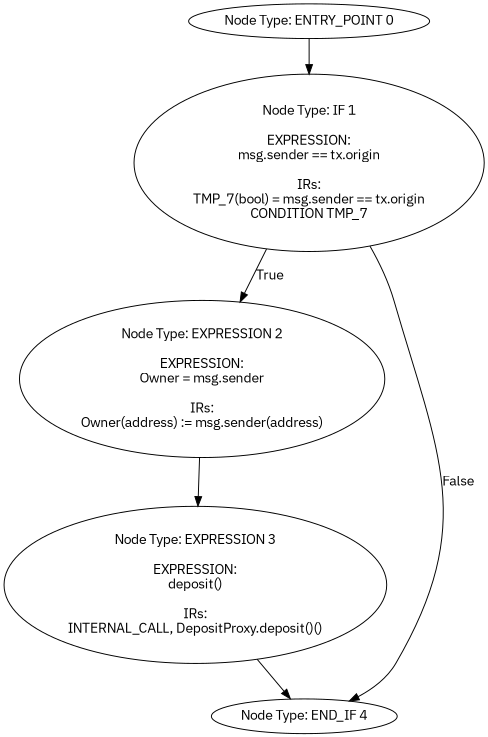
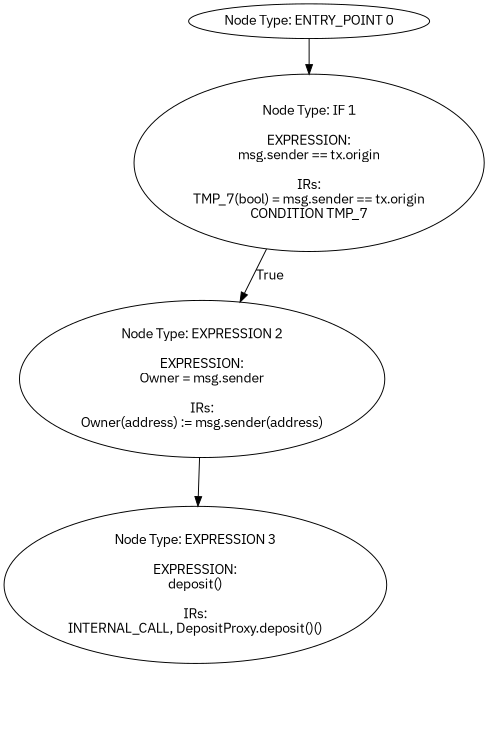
(304, 716) -> none
